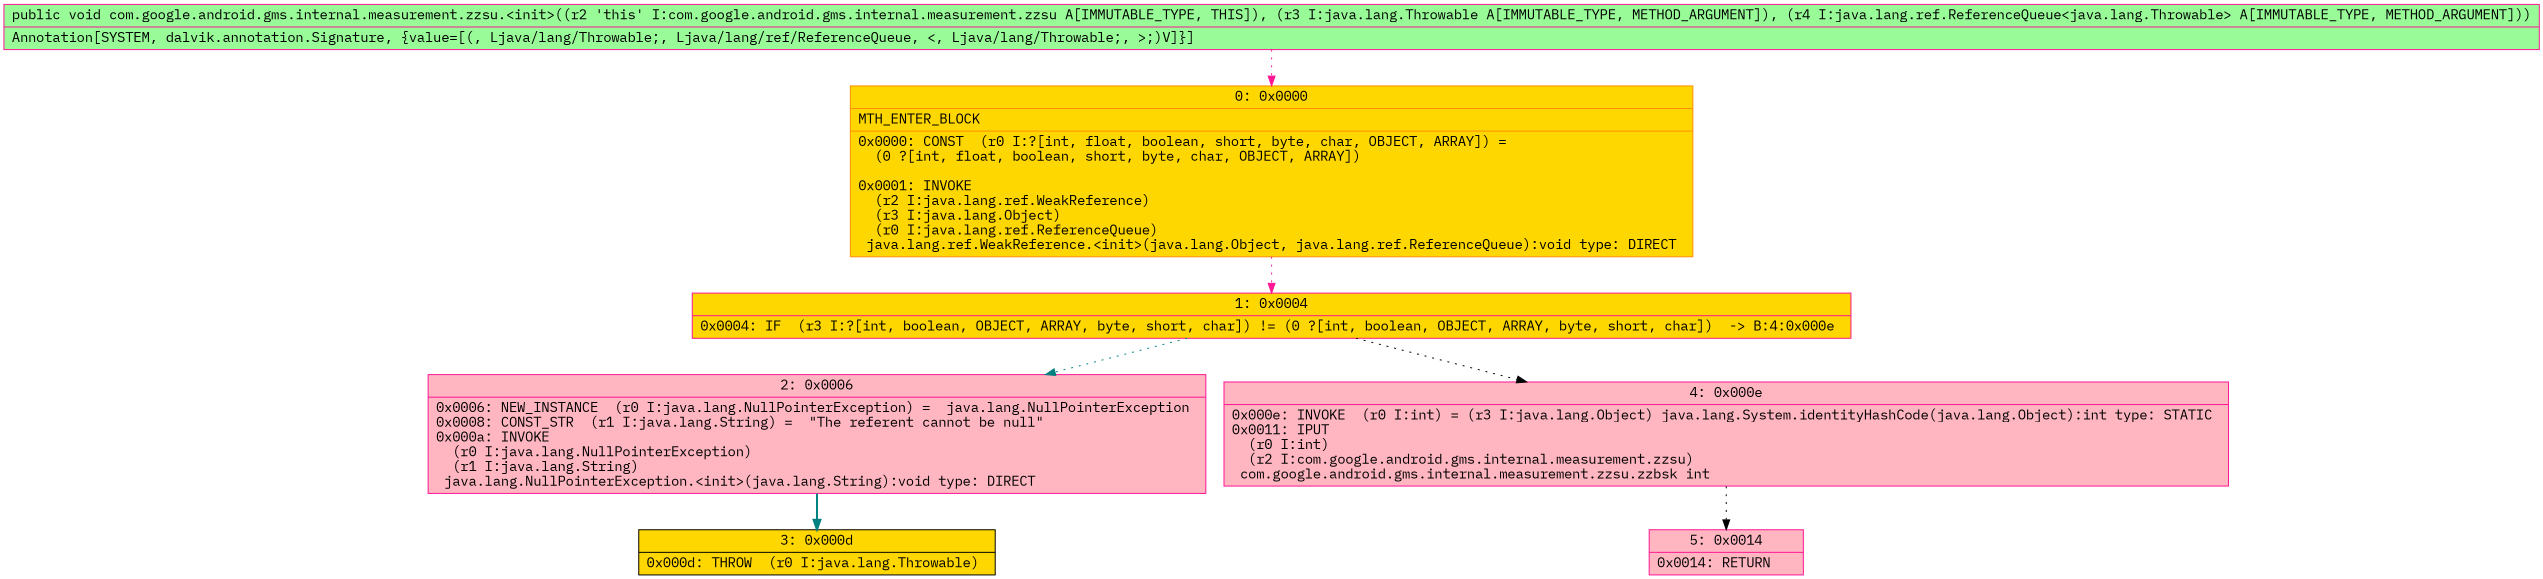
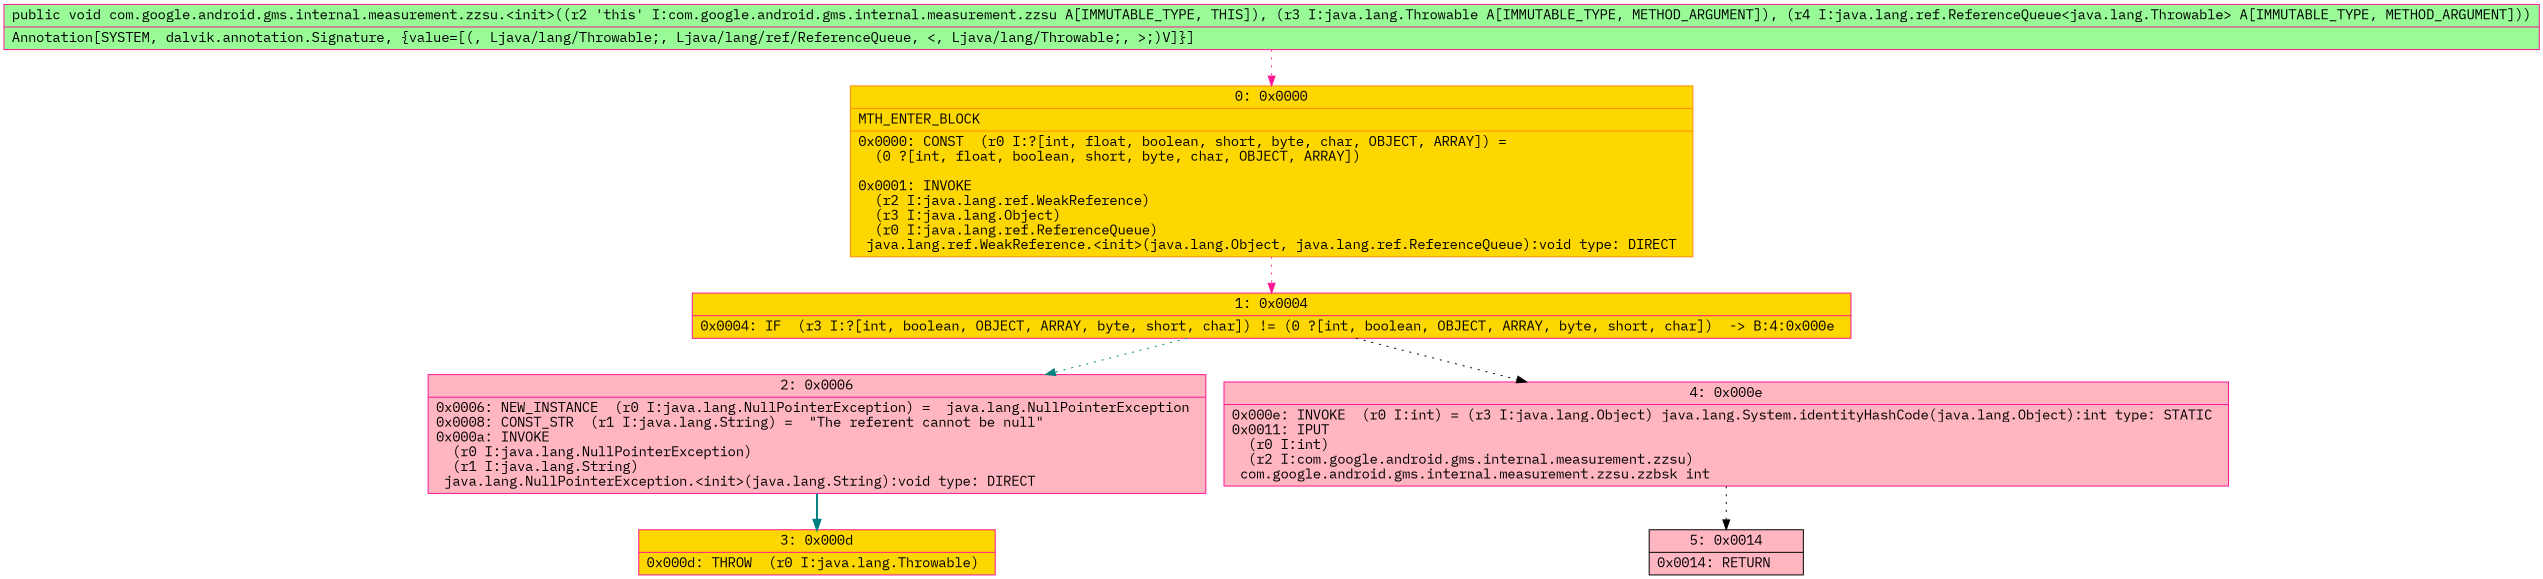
(817, 552) -> (817, 552)
(1726, 552) -> (1726, 552)
